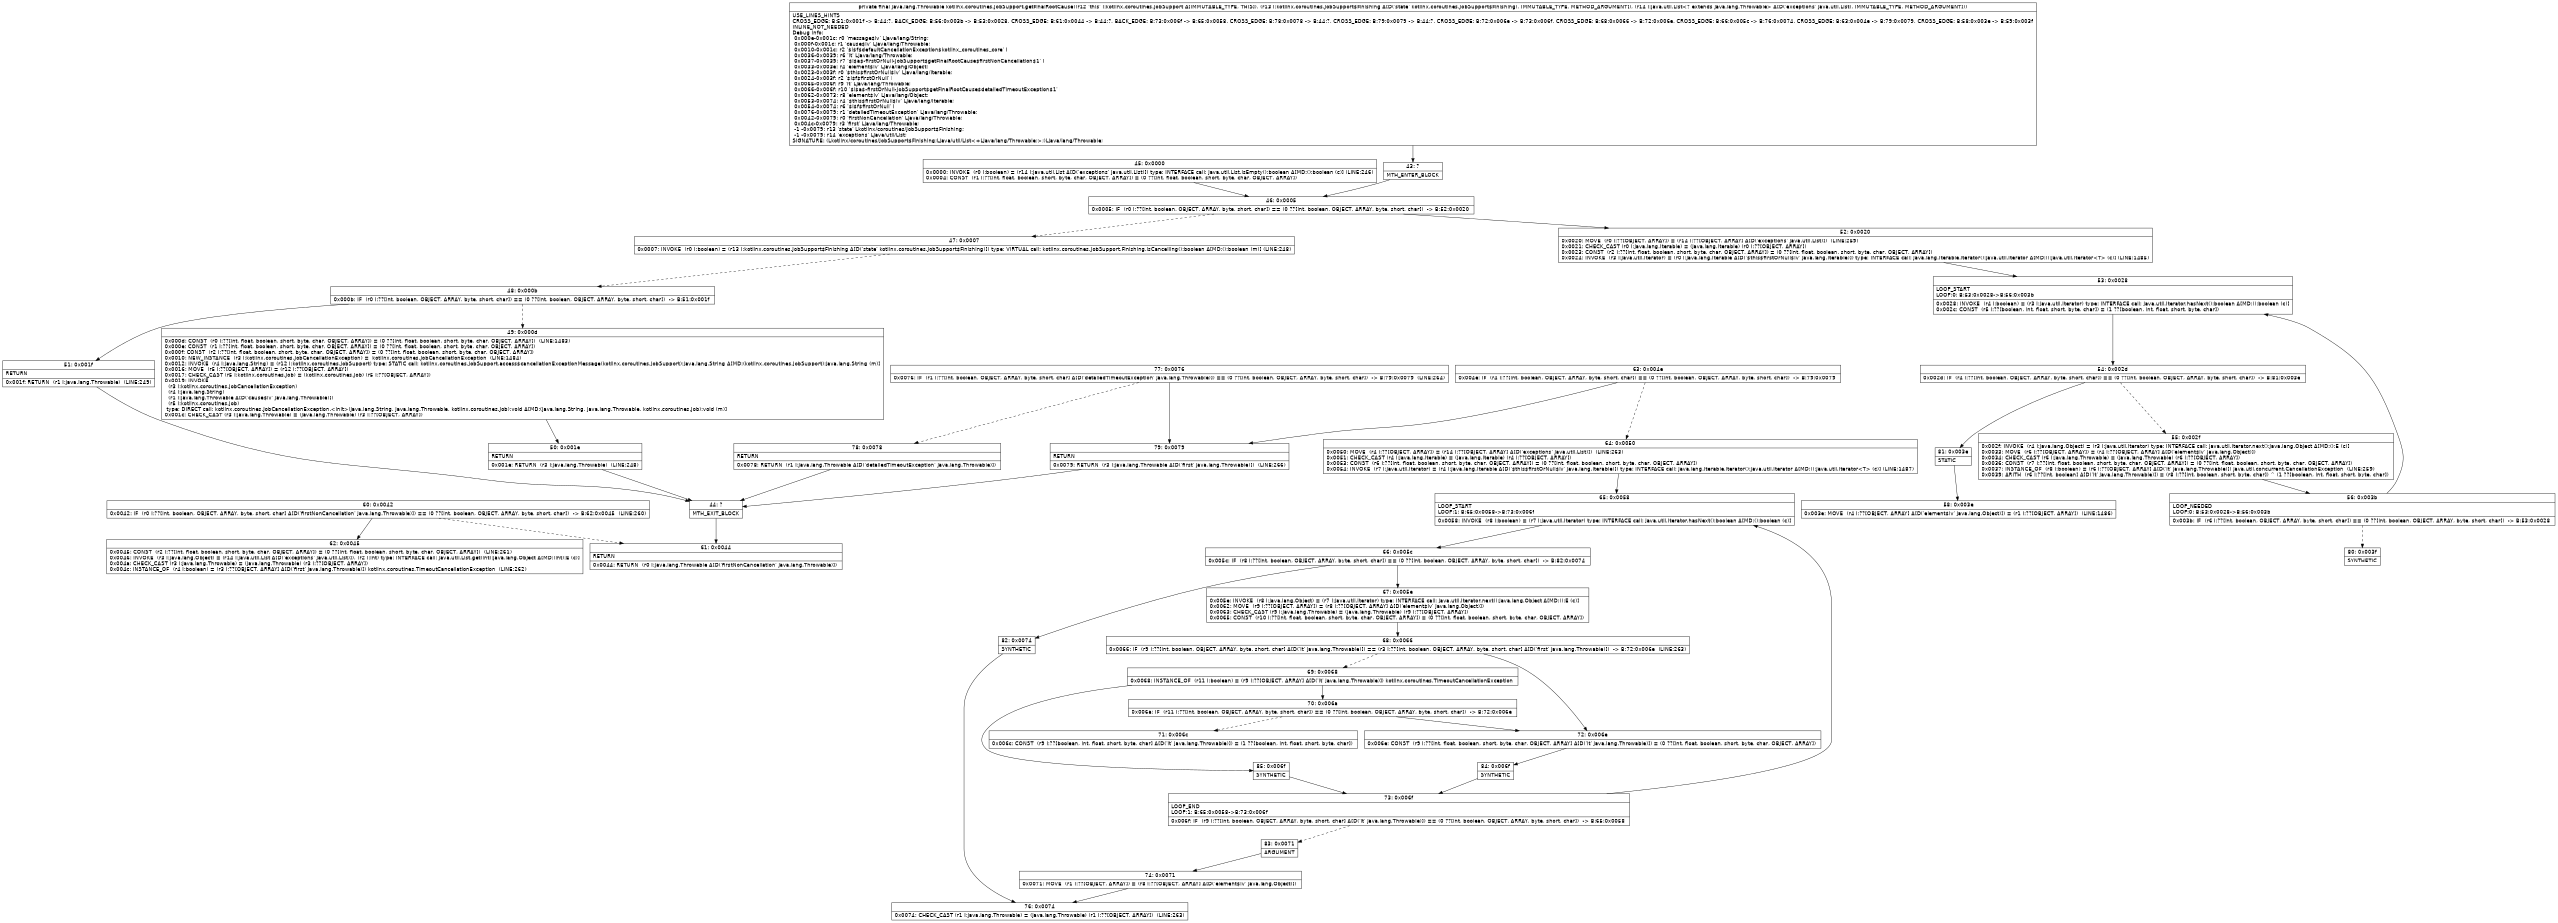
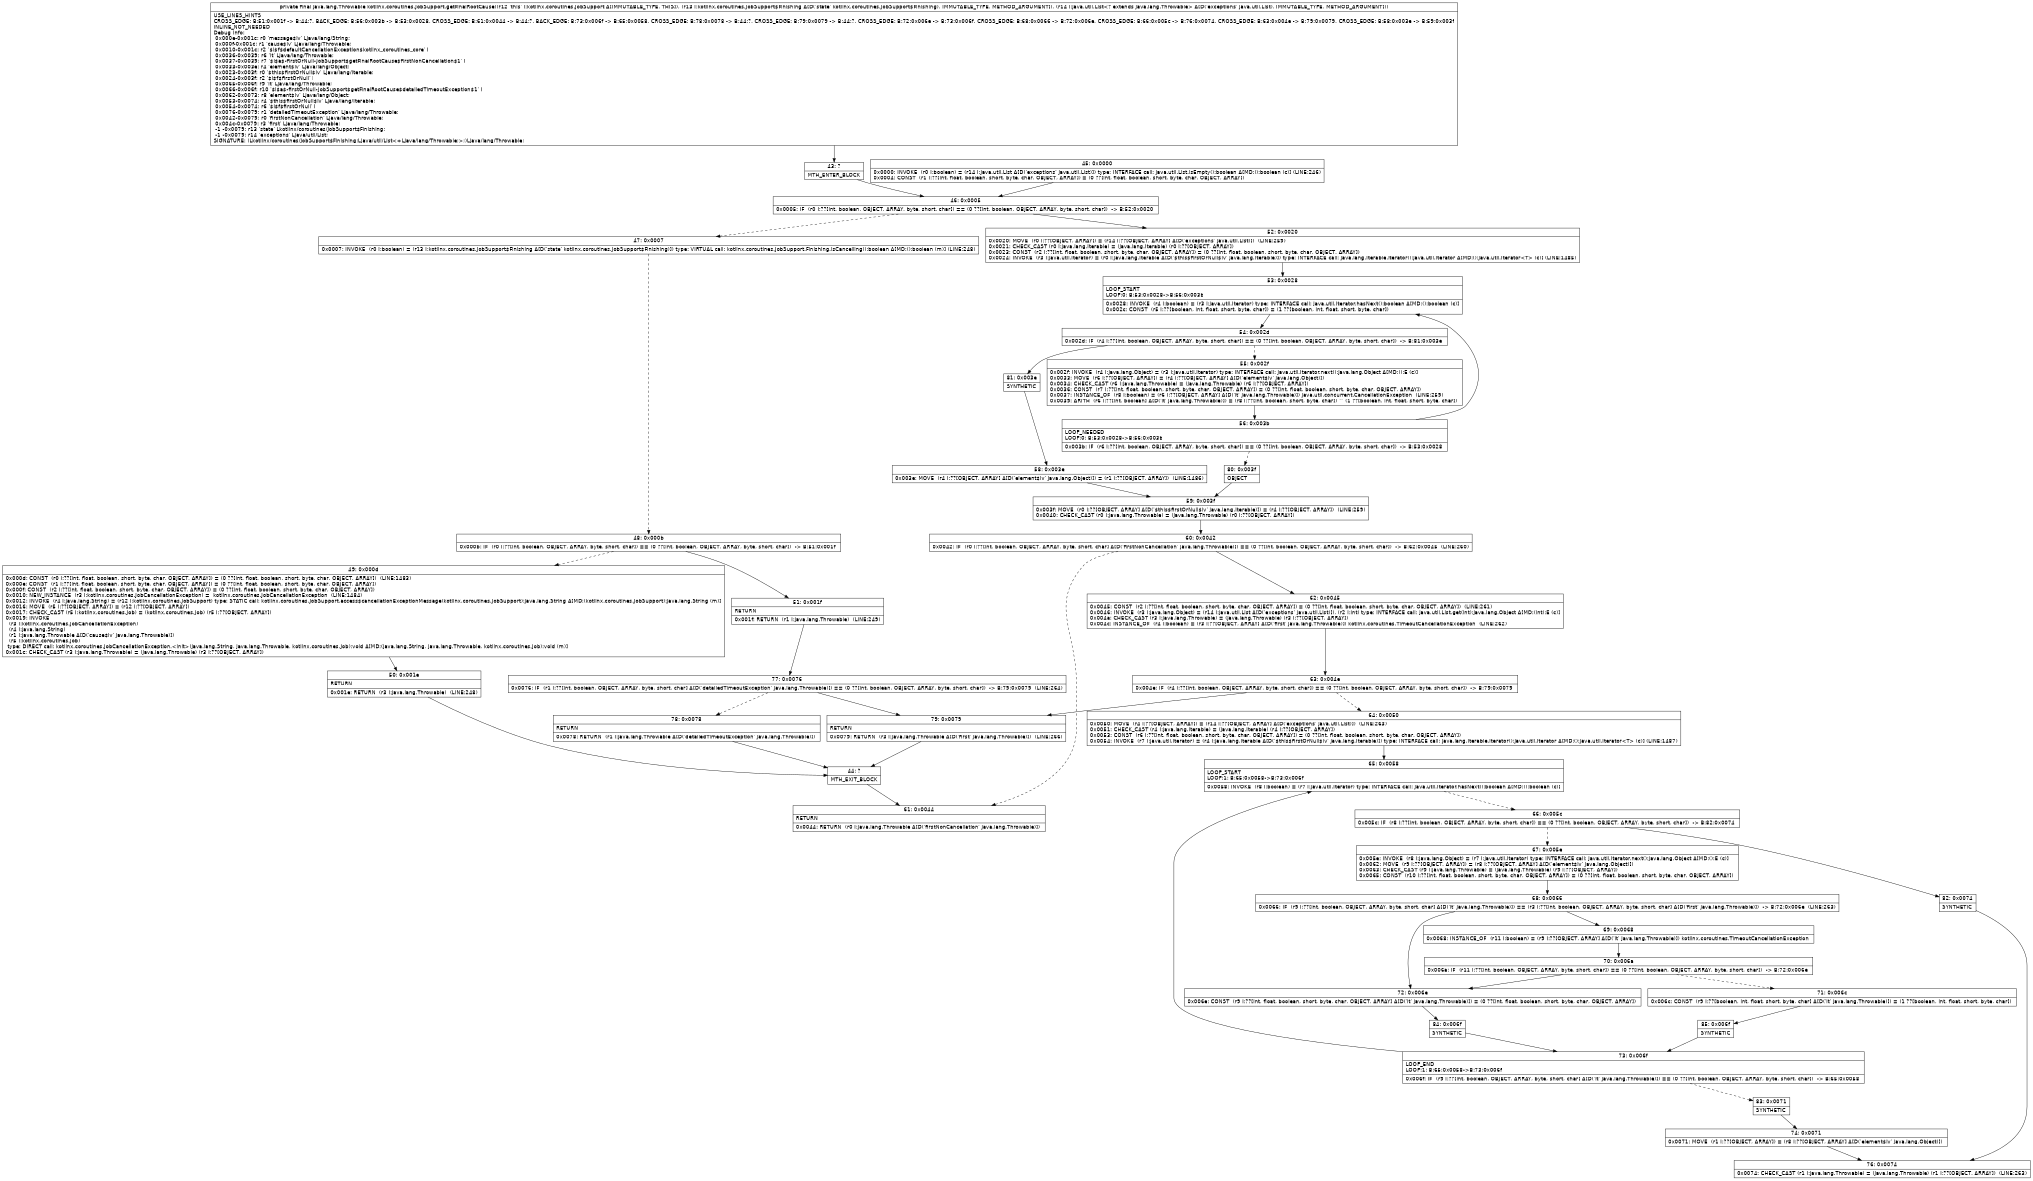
(1947, 461) -> (1022, 387)
(385, 469) -> (797, 648)
none -> (1201, 508)
(1491, 536) -> (1478, 800)
(2362, 561) -> (1237, 478)
(1398, 575) -> (1547, 835)
none -> (1325, 650)
(1362, 660) -> (1581, 918)
(1029, 760) -> (1769, 1014)
(1279, 853) -> (1771, 1110)
